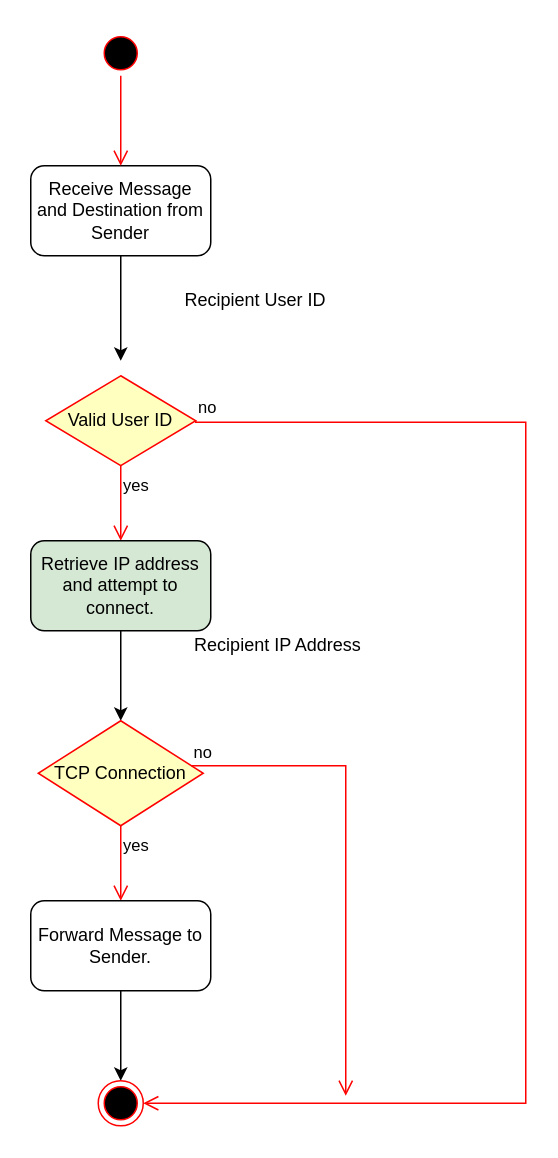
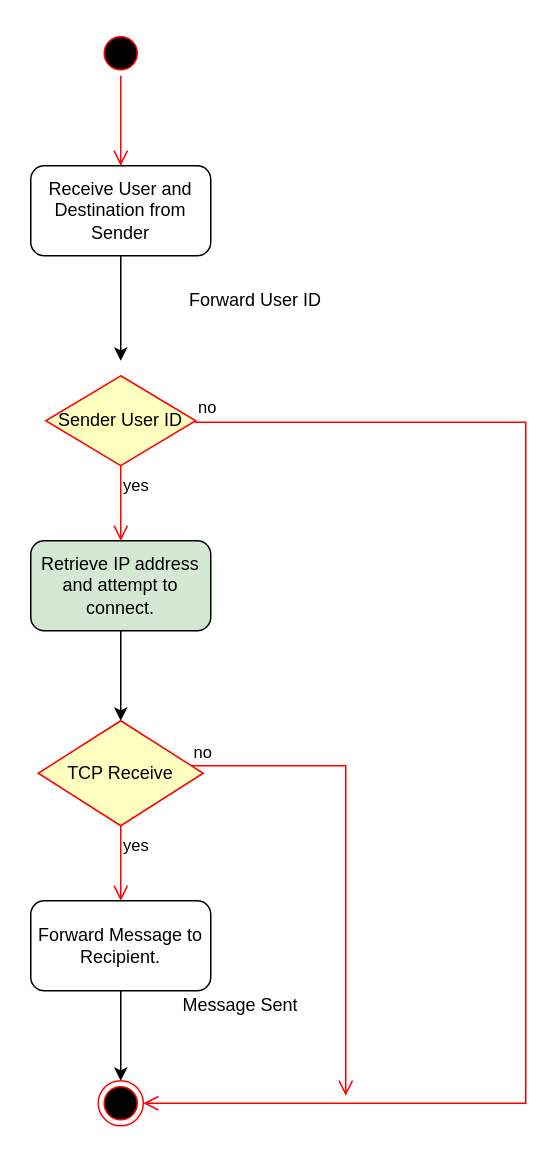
(121, 211) -> (121, 211)
(256, 301) -> (256, 301)
(121, 421) -> (121, 421)
(278, 646) -> none
(121, 773) -> (121, 773)
(121, 946) -> (121, 946)
none -> (241, 1006)
